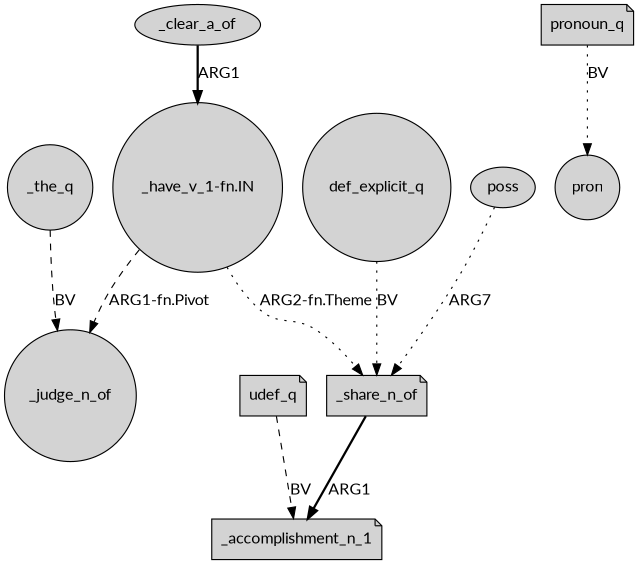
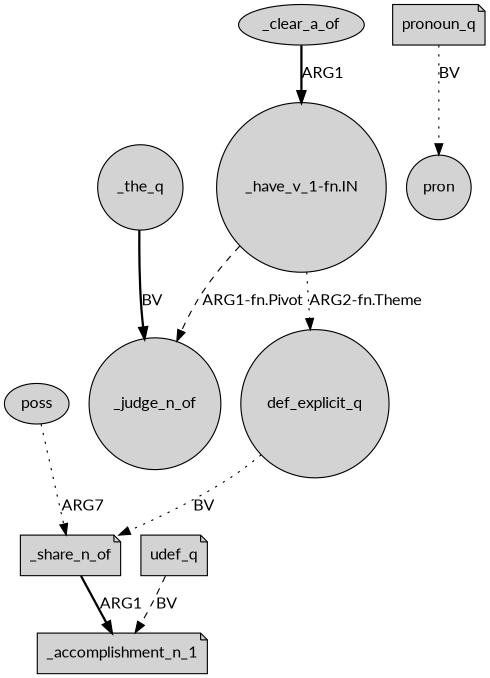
(52, 275) -> (140, 279)
(287, 321) -> (308, 295)
